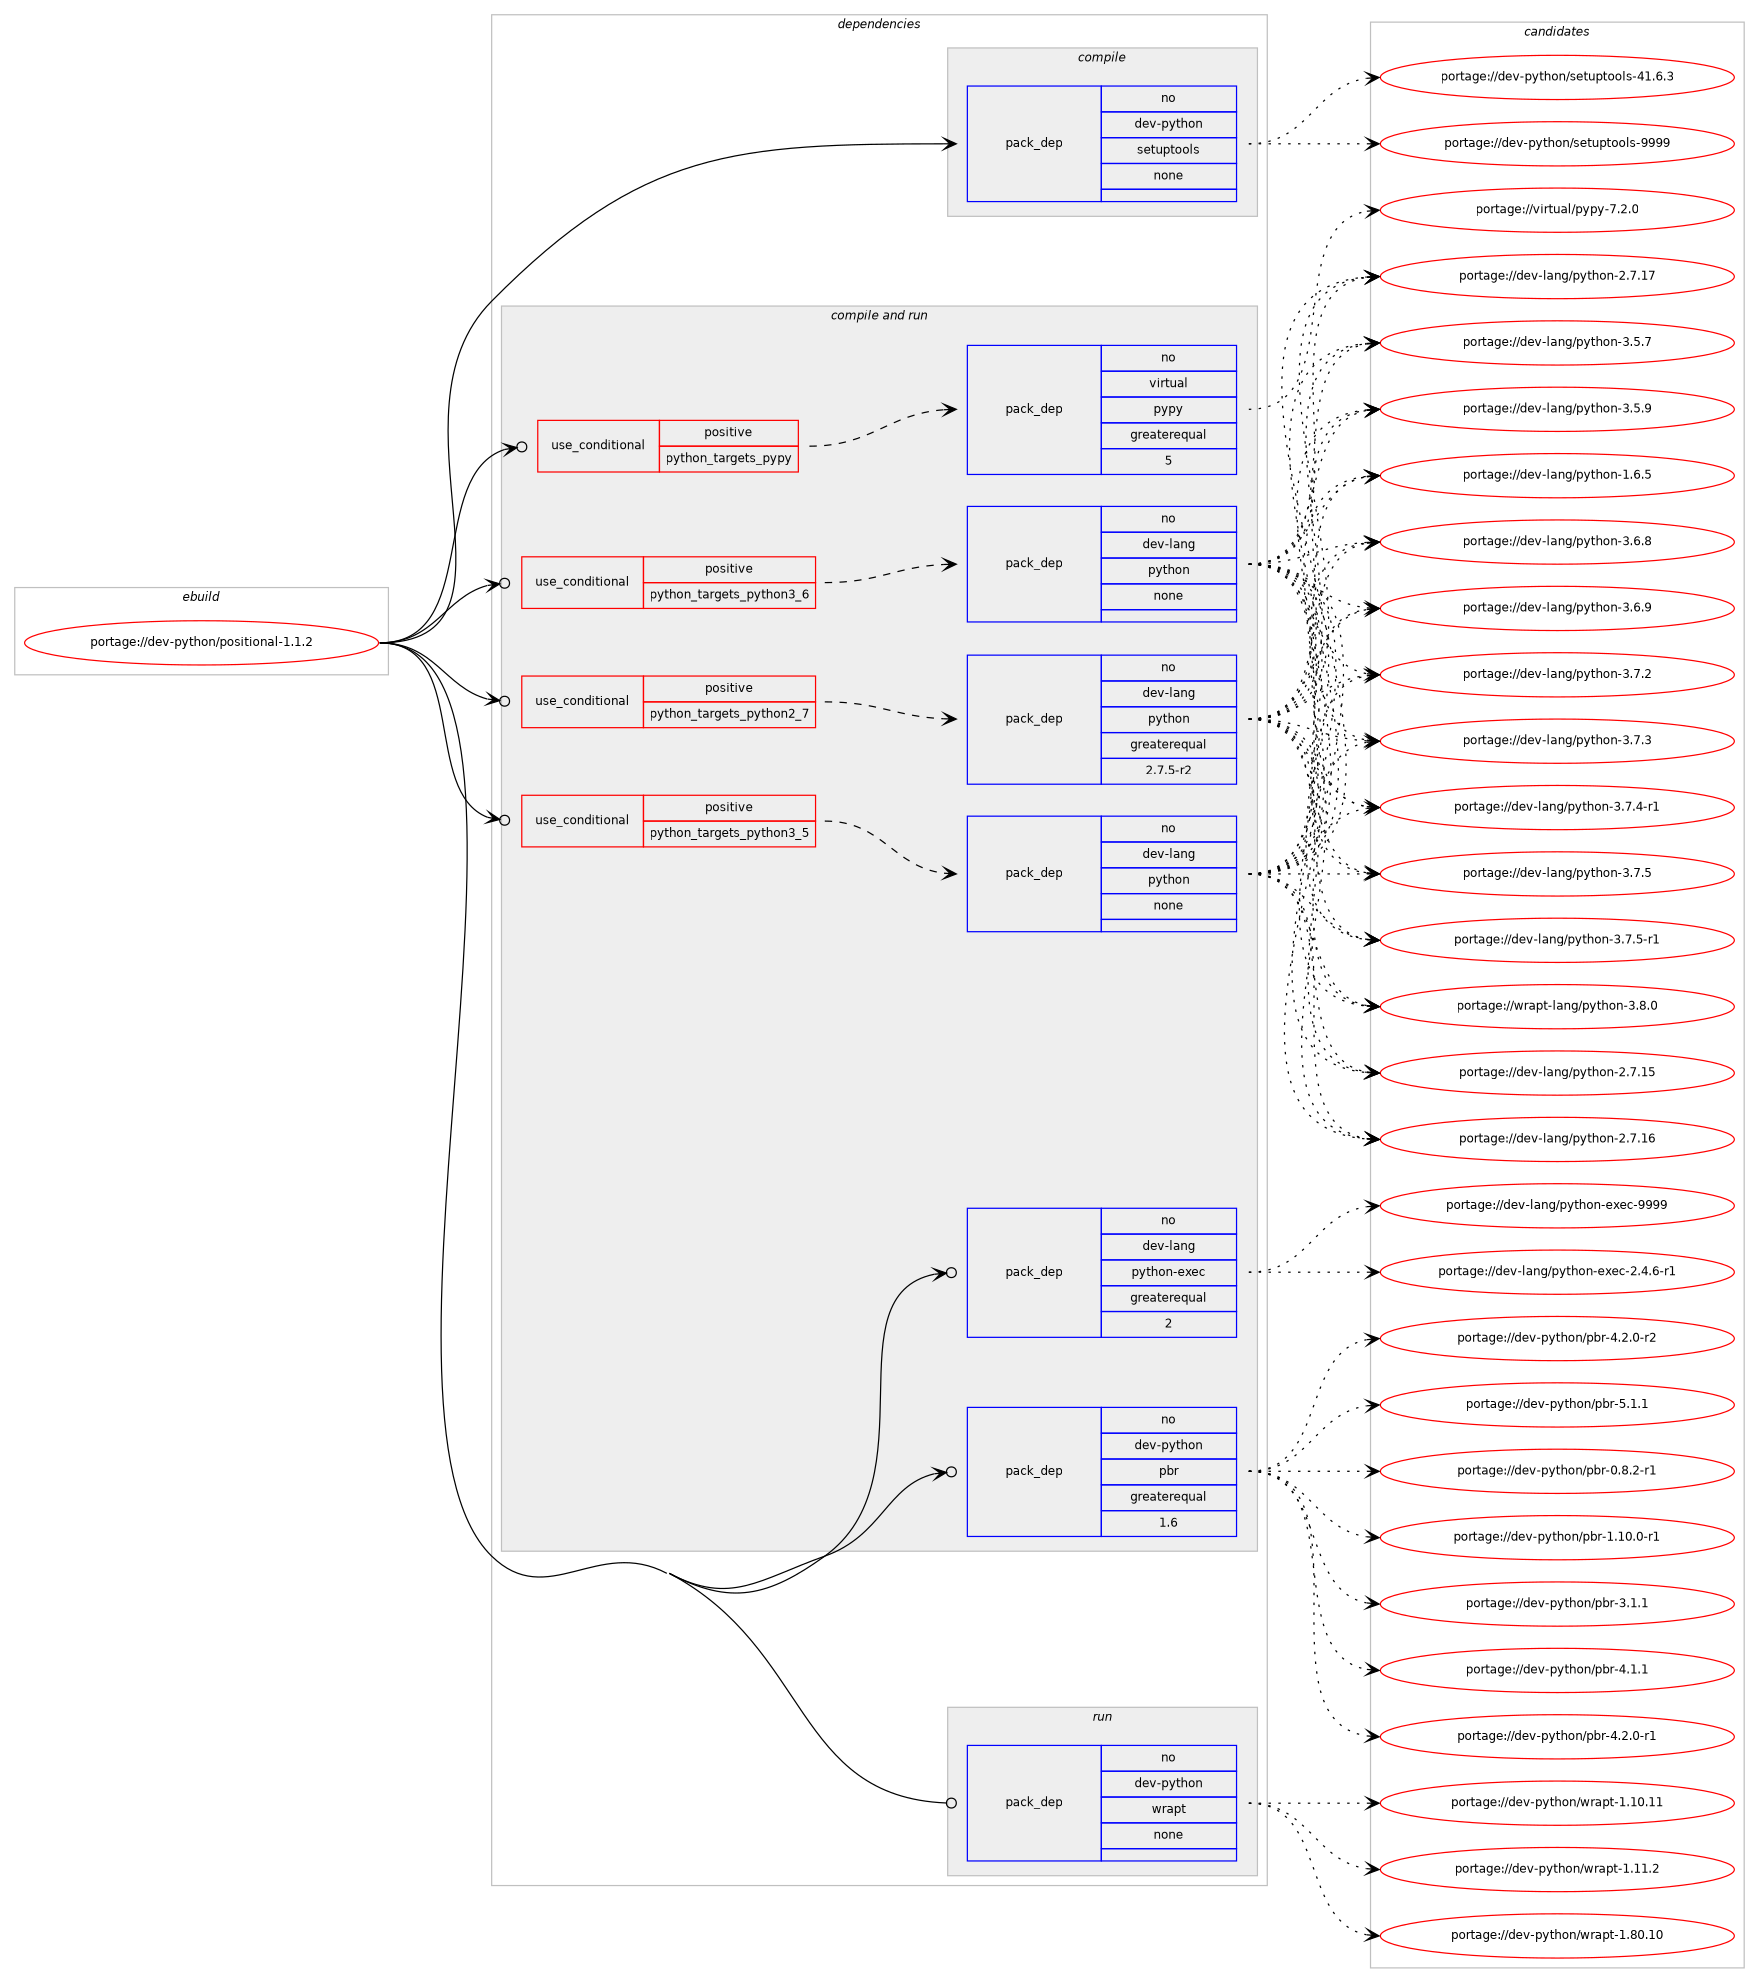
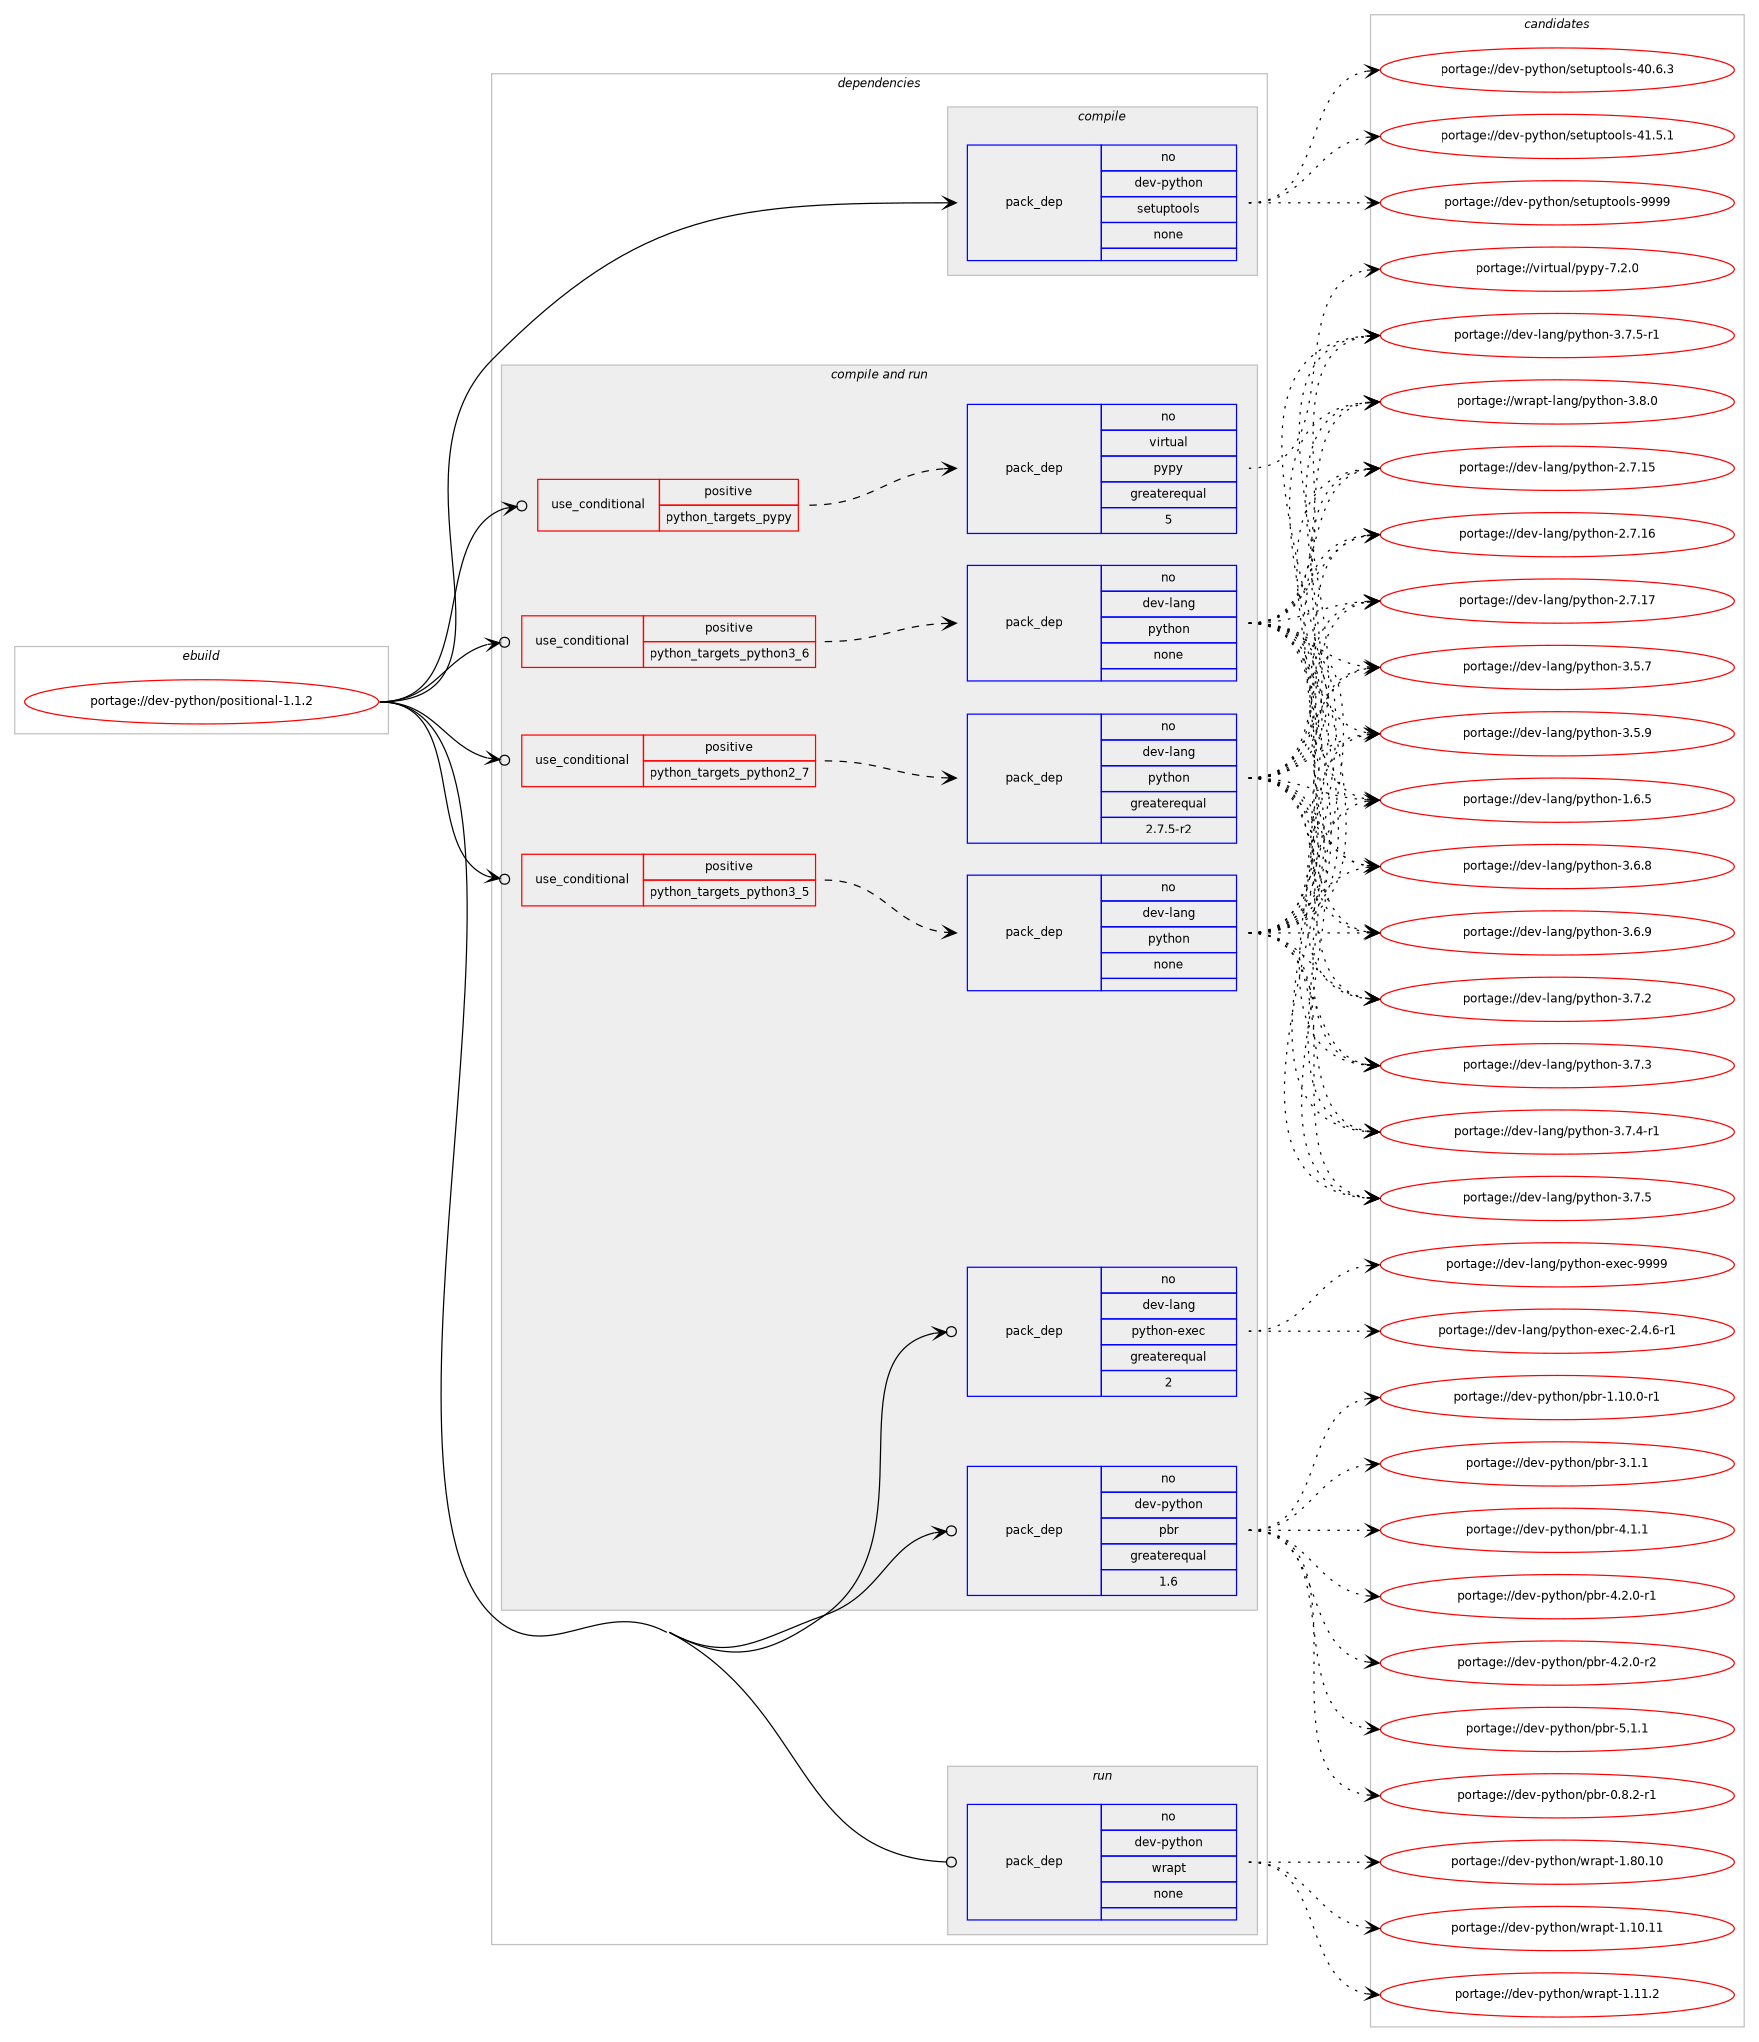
(1557, 77) -> (1557, 70)
none -> (1557, 136)
